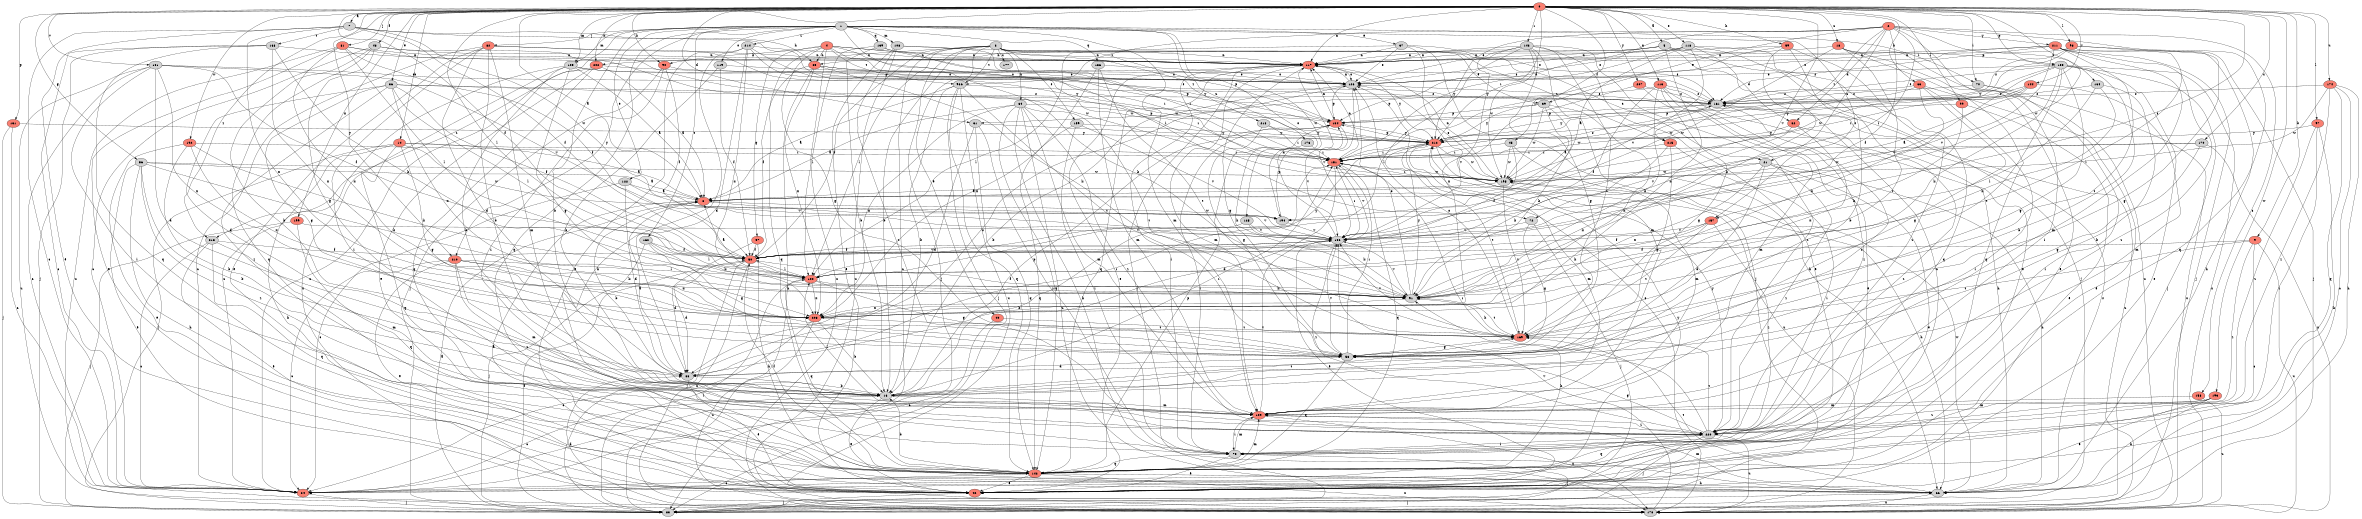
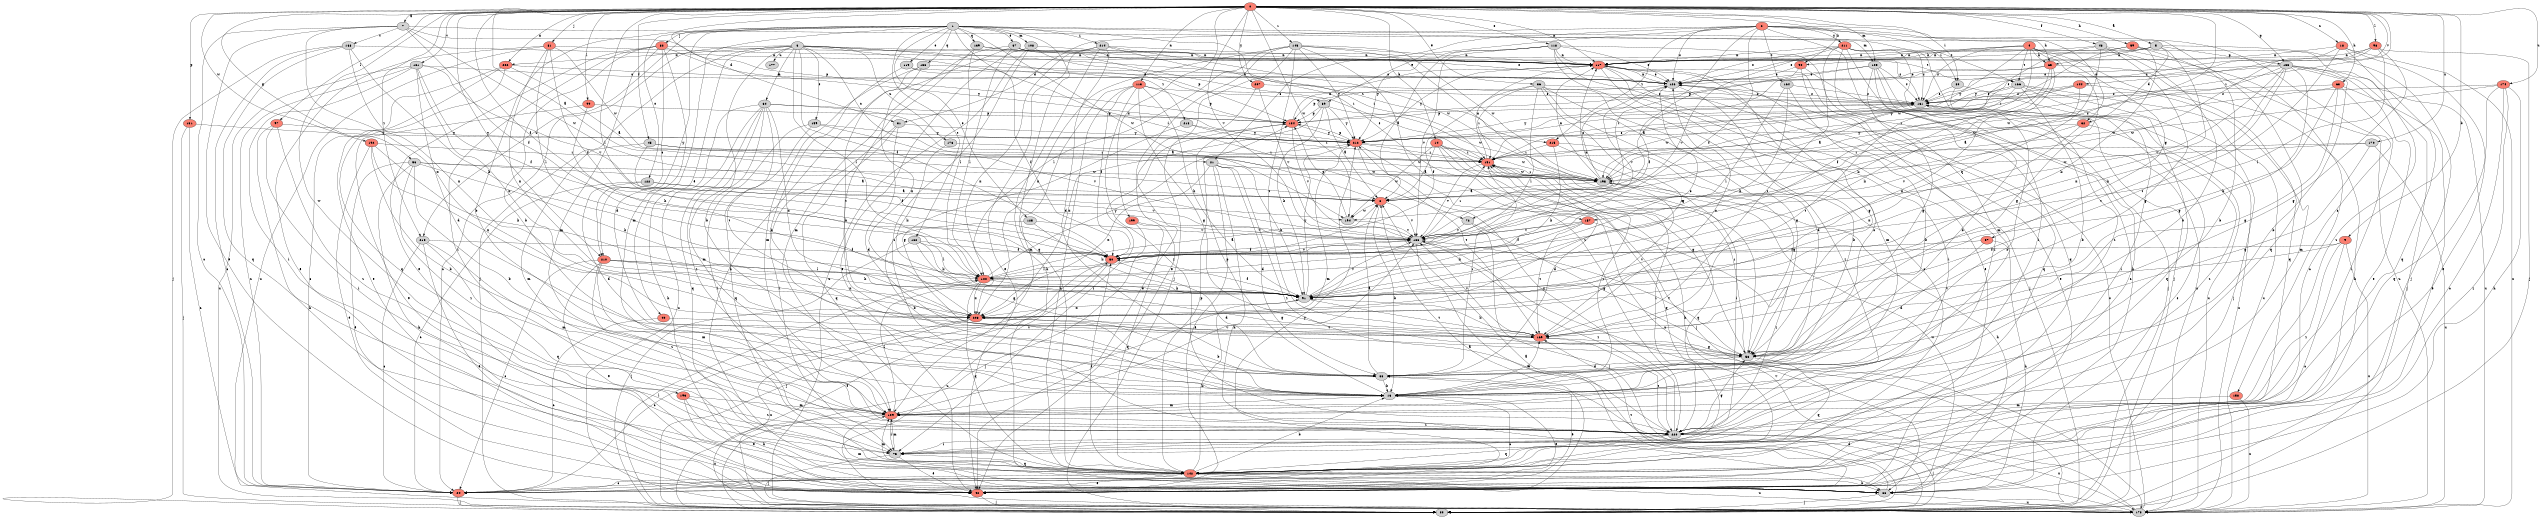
(960, 85) -> (2018, 85)
(1978, 85) -> (1958, 85)
(208, 229) -> (662, 177)
(780, 345) -> (2339, 343)
(486, 397) -> (1760, 235)
(2142, 408) -> (1951, 482)
